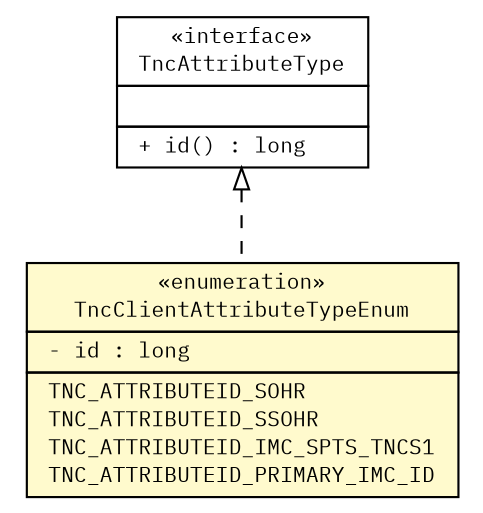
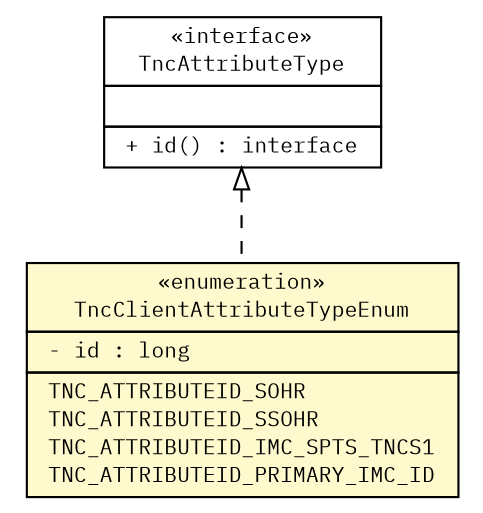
(223, 146) -> (243, 146)
